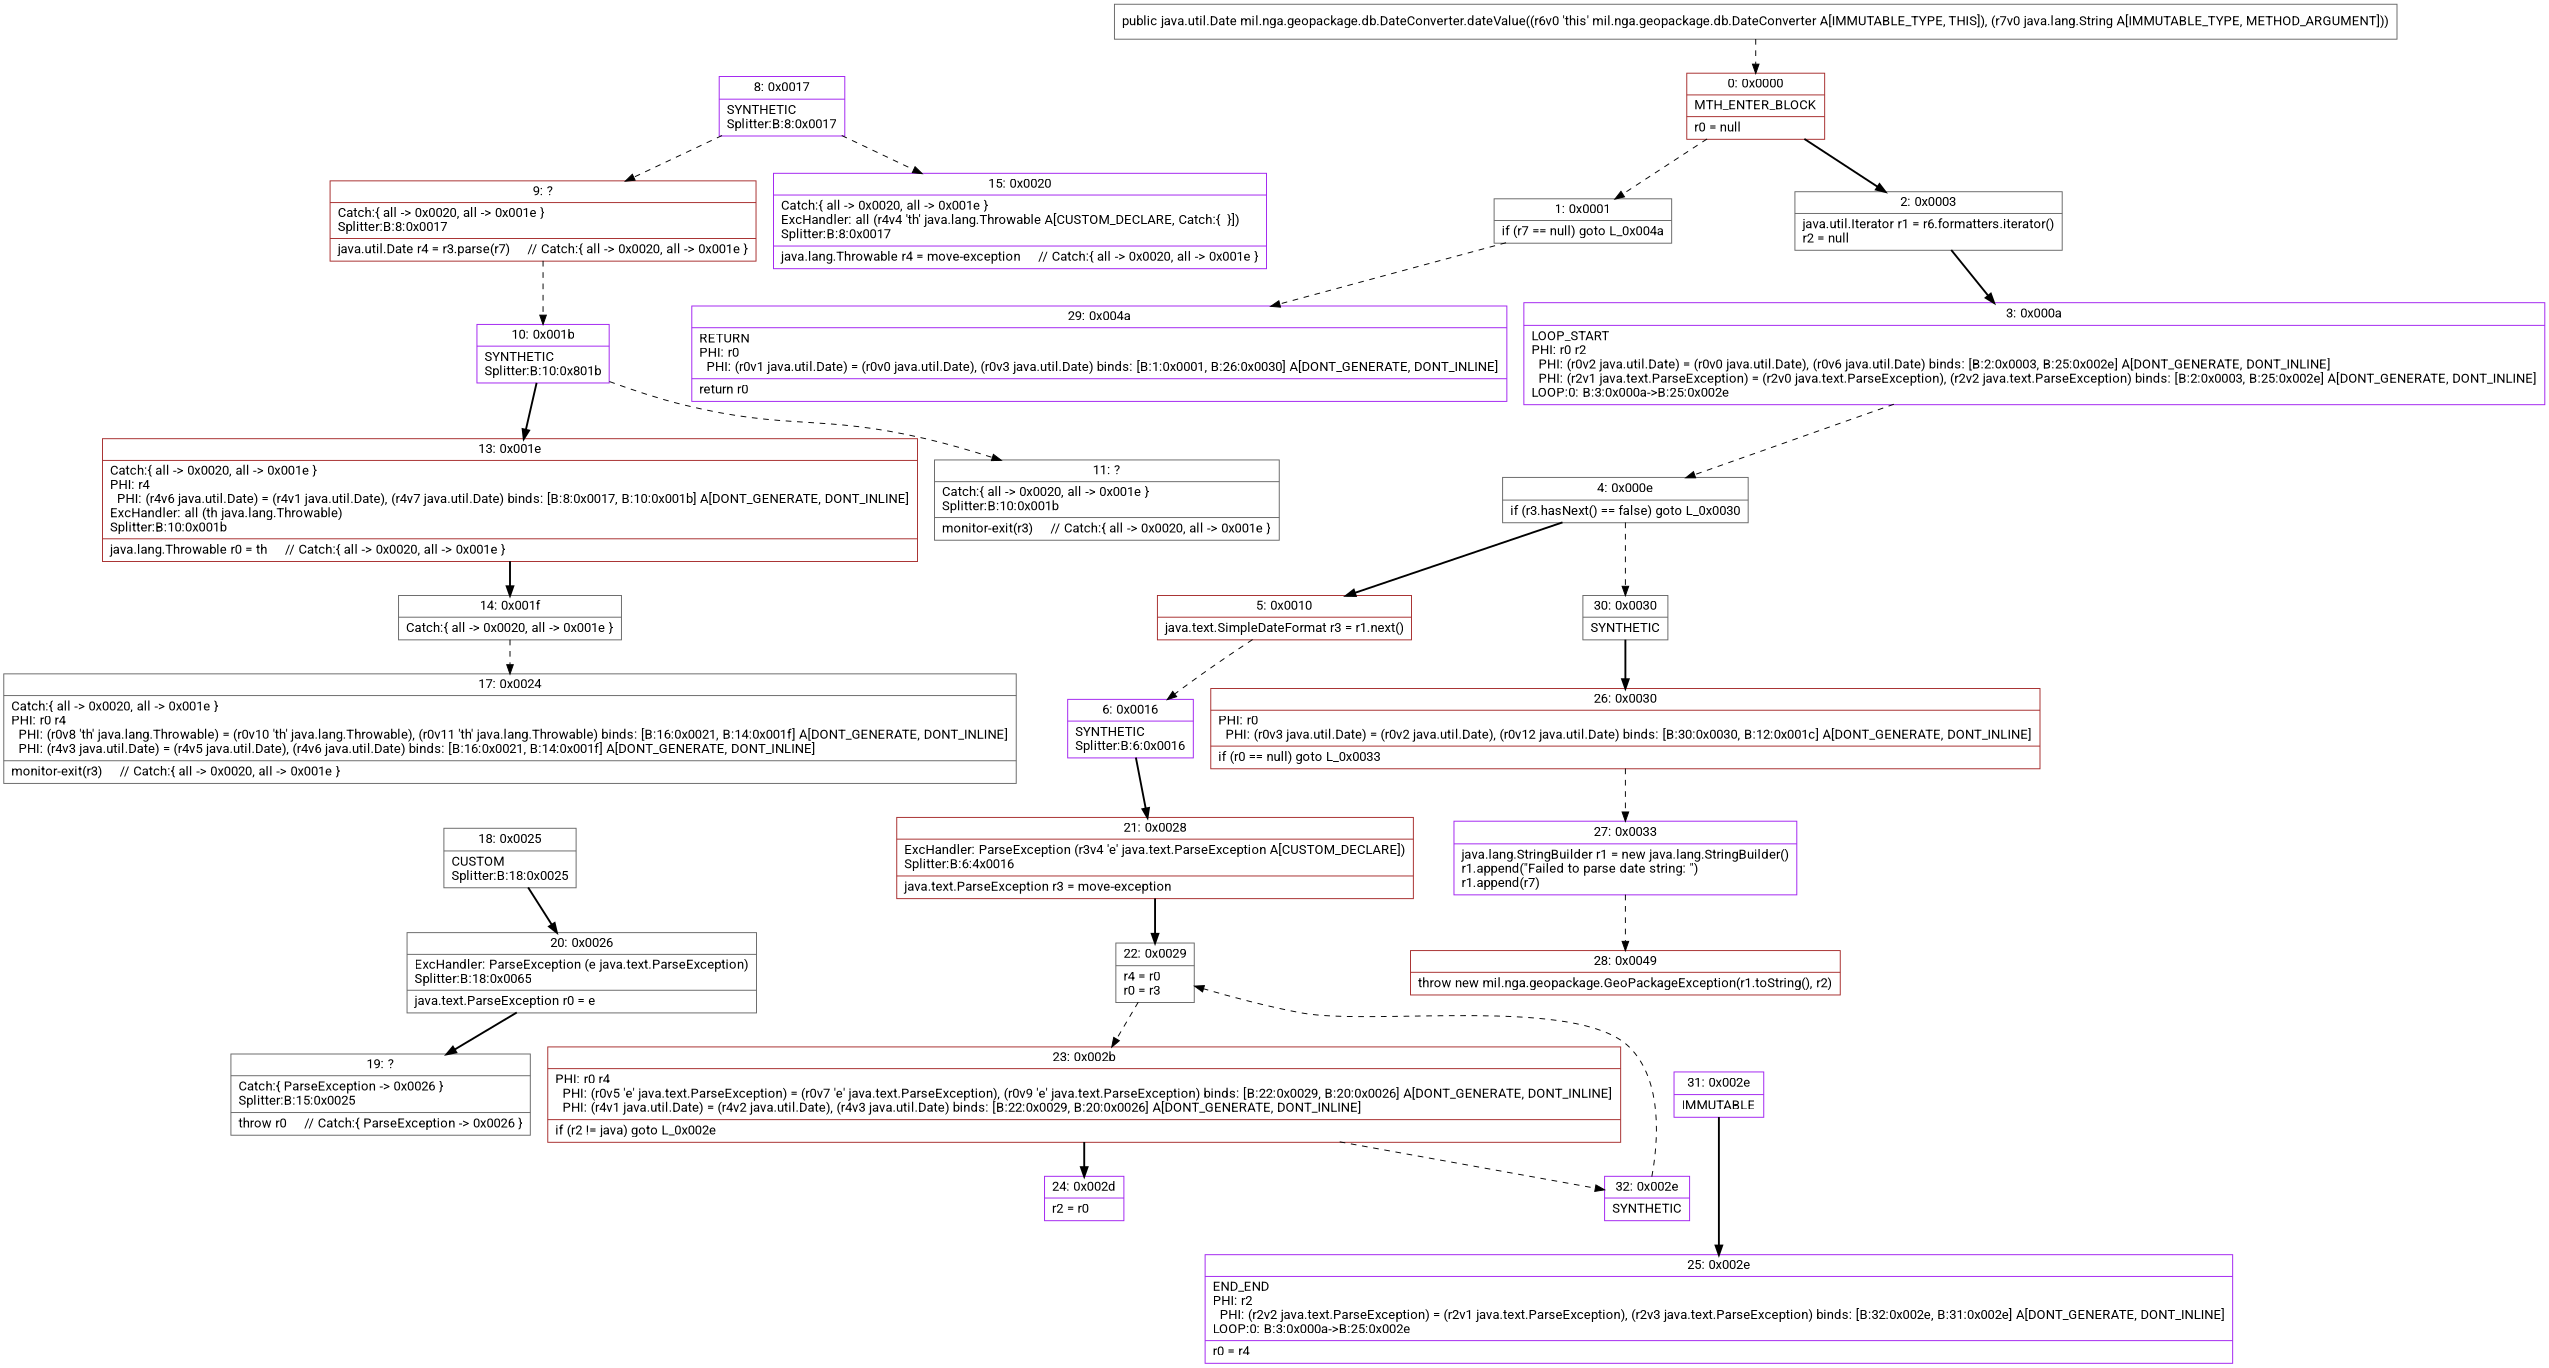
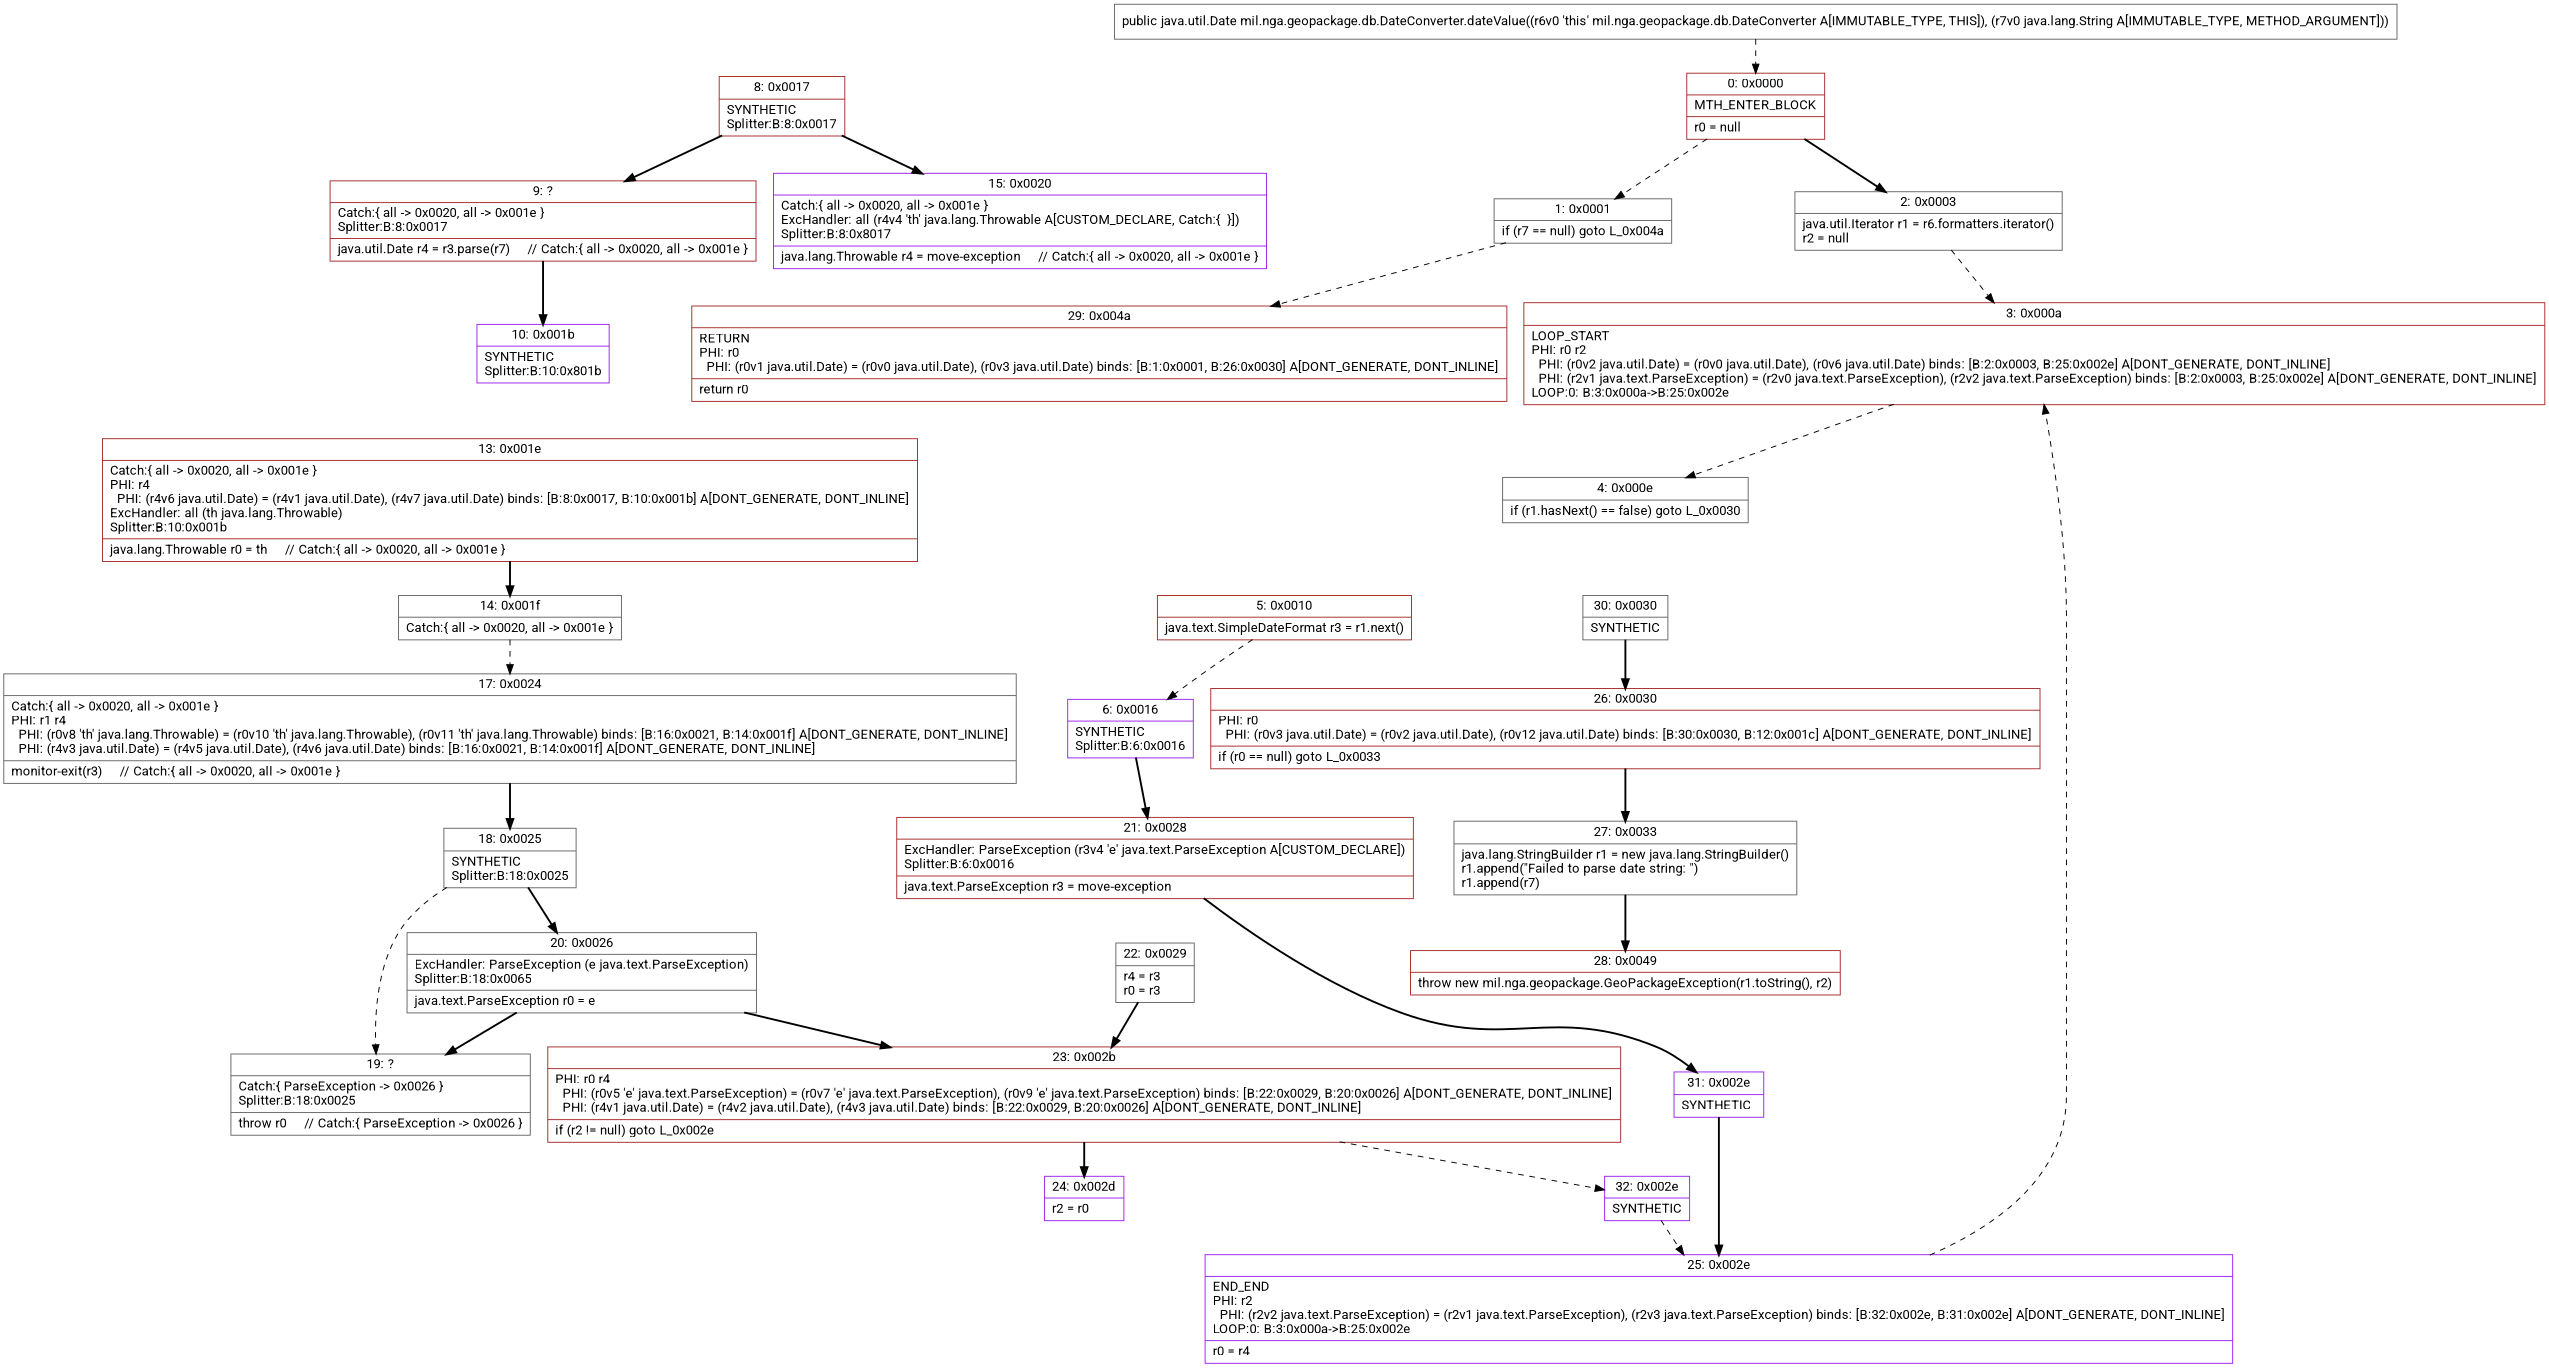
(782, 106) -> (782, 106)
(878, 153) -> (878, 153)
(678, 156) -> (678, 156)
(836, 234) -> (836, 234)
(1970, 273) -> (1970, 273)
(543, 288) -> (543, 288)
(1099, 354) -> (1099, 354)
(2034, 354) -> (2034, 354)
(531, 406) -> none
(1107, 500) -> none
(1625, 511) -> (1625, 511)
(1625, 554) -> none
(1459, 558) -> none
(41, 721) -> (41, 721)
(1625, 790) -> (1625, 790)
none -> (510, 801)
(1625, 858) -> (1625, 858)
(478, 862) -> (486, 862)
(960, 864) -> (960, 864)
none -> (2066, 866)
(1155, 916) -> (1434, 1022)
(1625, 918) -> (1625, 918)
none -> (388, 955)
(1142, 977) -> (1142, 977)
(1486, 1016) -> (1670, 1234)
(1127, 1021) -> (1127, 1021)
none -> (813, 1029)
(297, 1101) -> (297, 1101)
(1719, 1105) -> (1717, 1105)
(636, 1130) -> (635, 1130)
